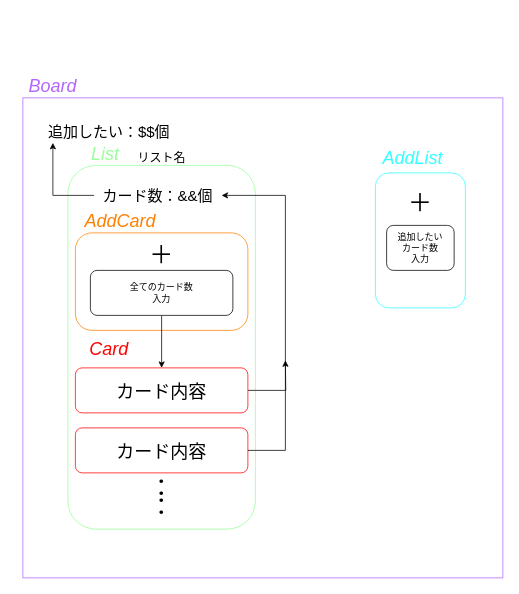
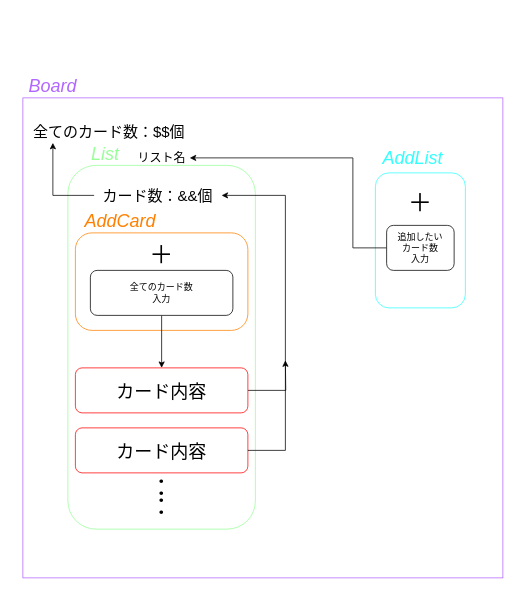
(109, 132) -> (109, 132)
none -> (353, 248)
(109, 349) -> none
